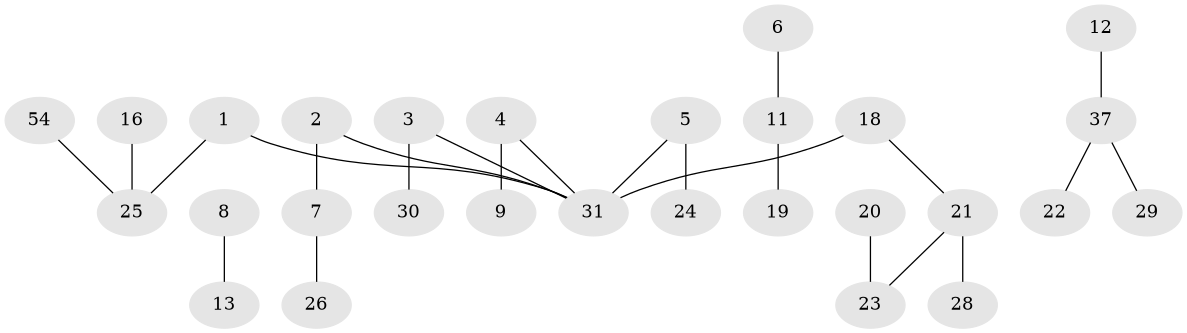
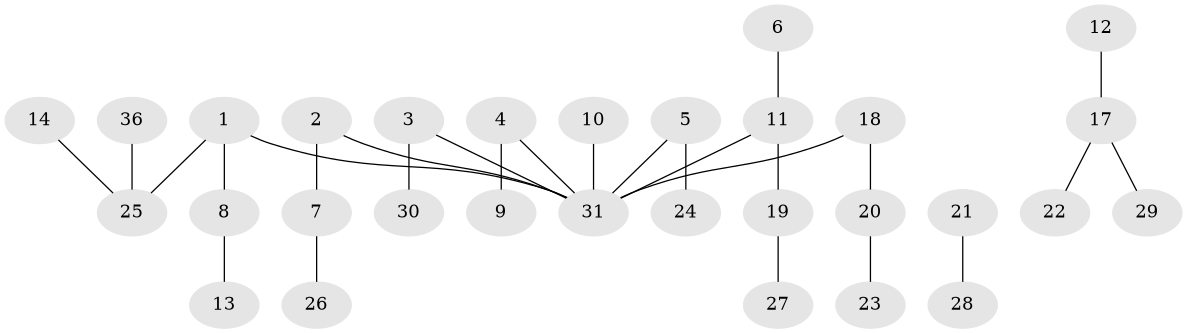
(40, 121) -> (40, 121)
(132, 121) -> (132, 121)
none -> (594, 121)
(1101, 121) -> (1101, 121)
none -> (696, 162)
none -> (224, 167)
(916, 167) -> (870, 167)
(917, 259) -> none
none -> (778, 305)
